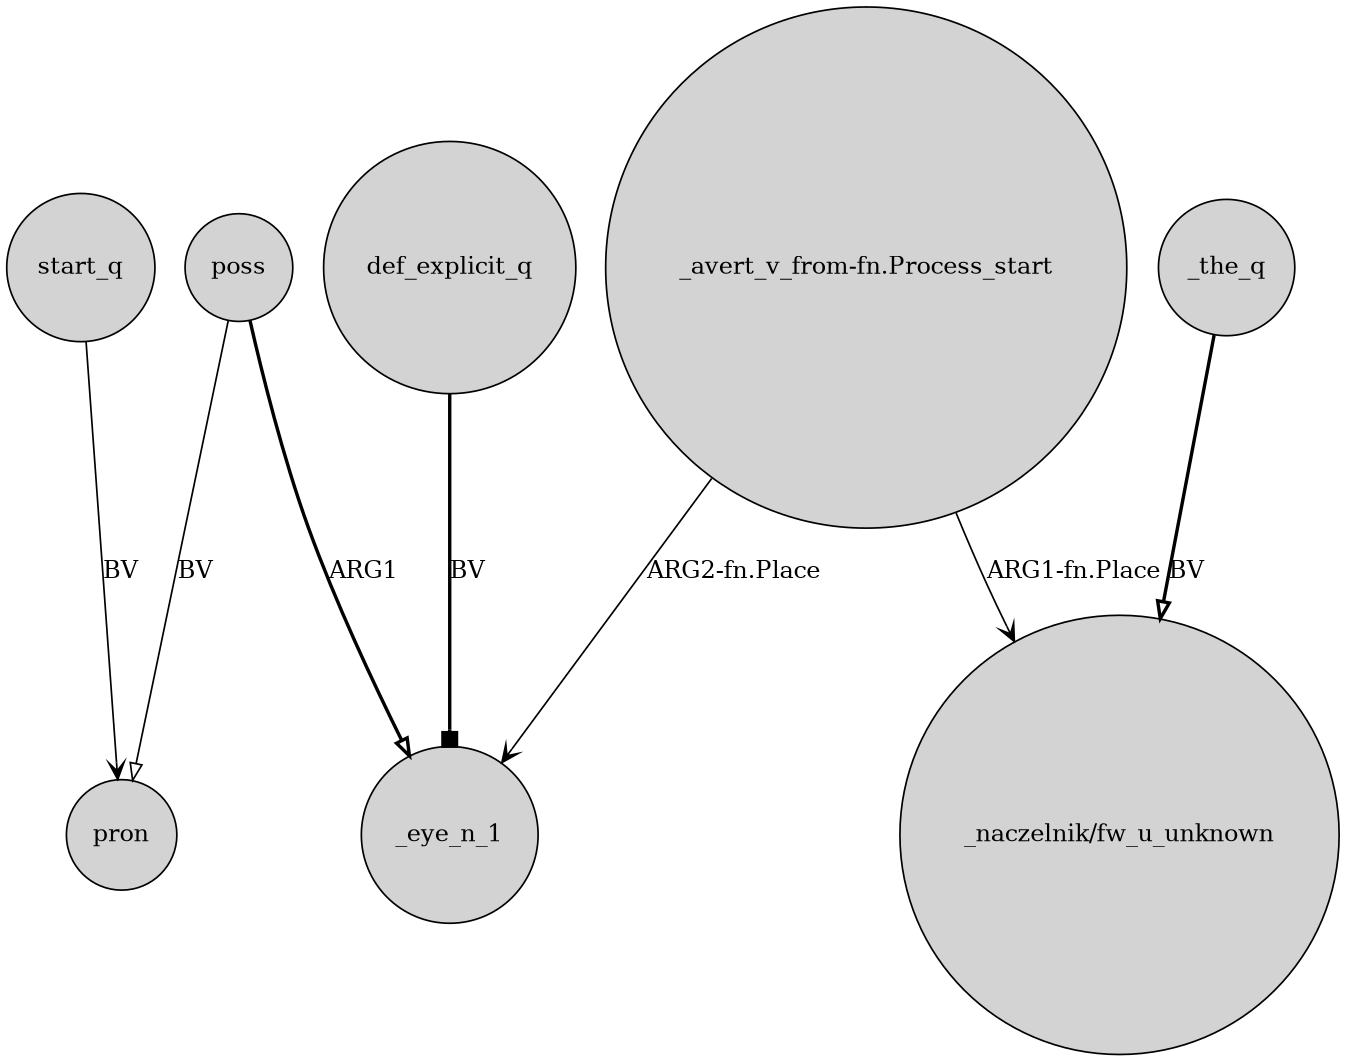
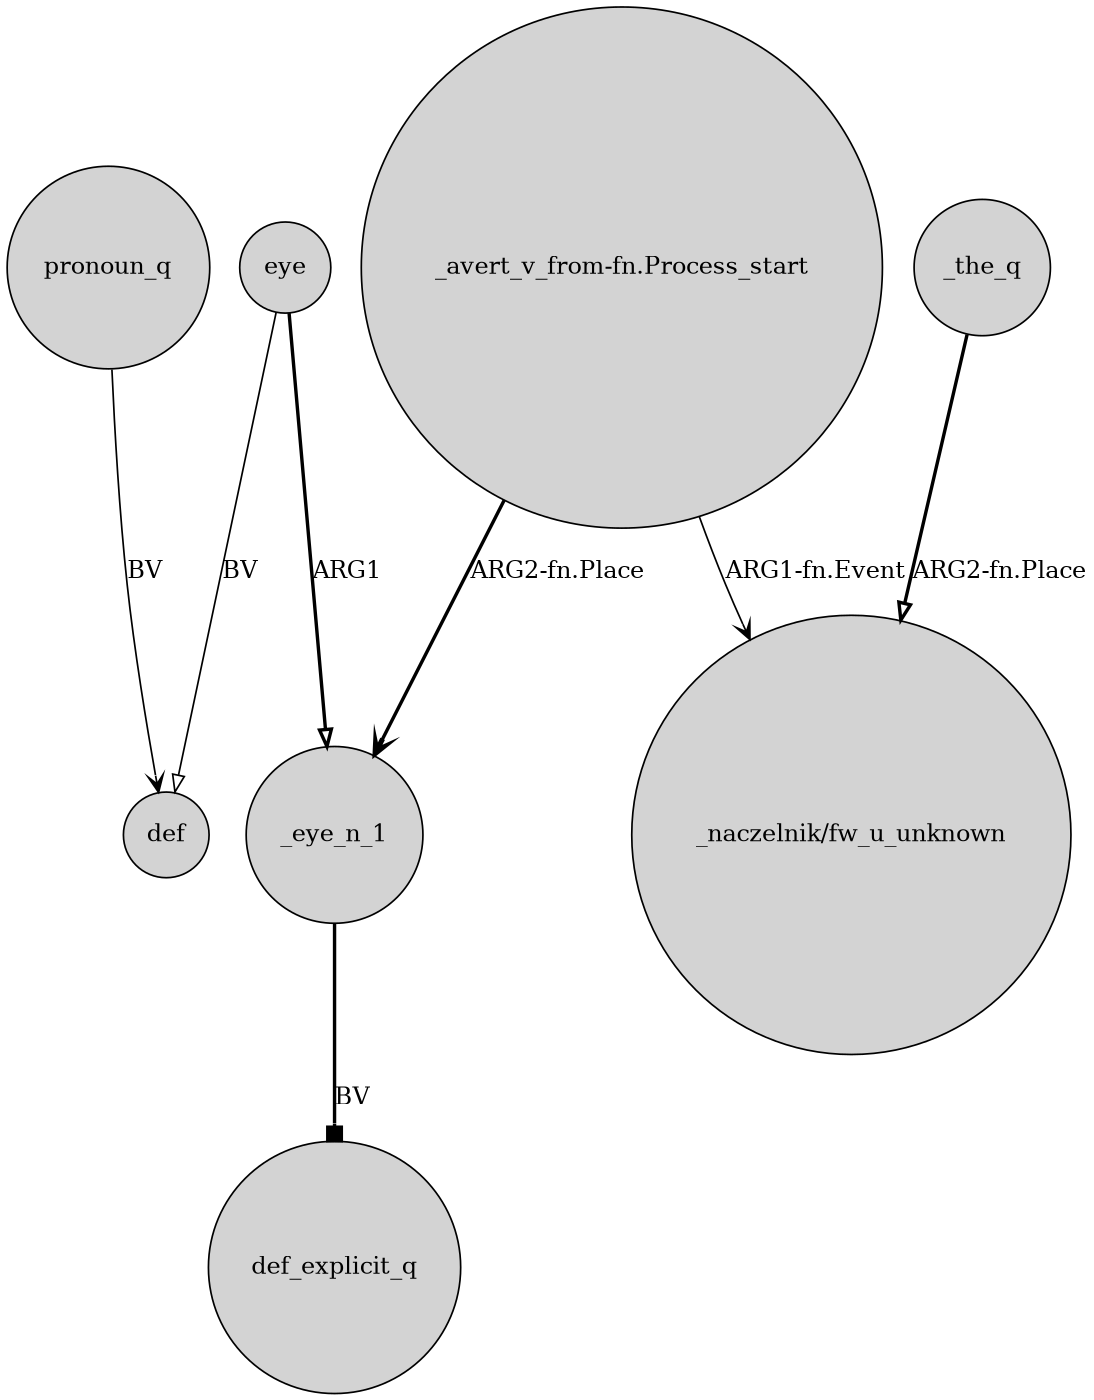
(81, 268) -> (108, 268)
(239, 268) -> (285, 268)
(450, 561) -> (335, 1023)
(1074, 572) -> (816, 572)
(1187, 572) -> (1000, 572)
(612, 614) -> (443, 620)
(122, 835) -> (166, 835)
